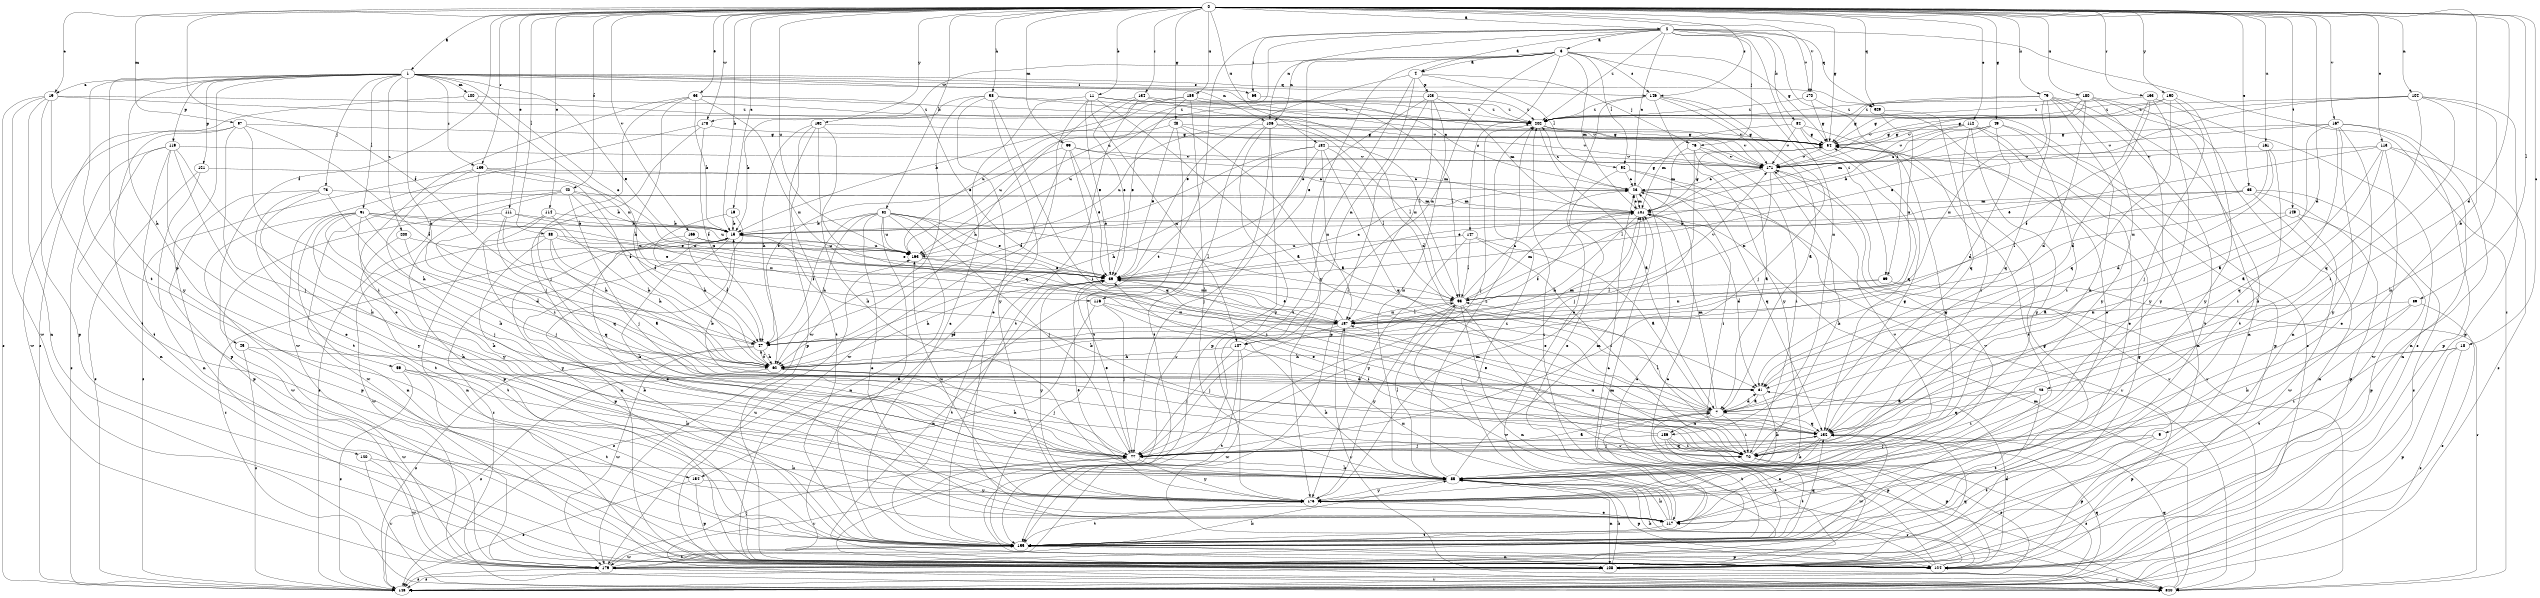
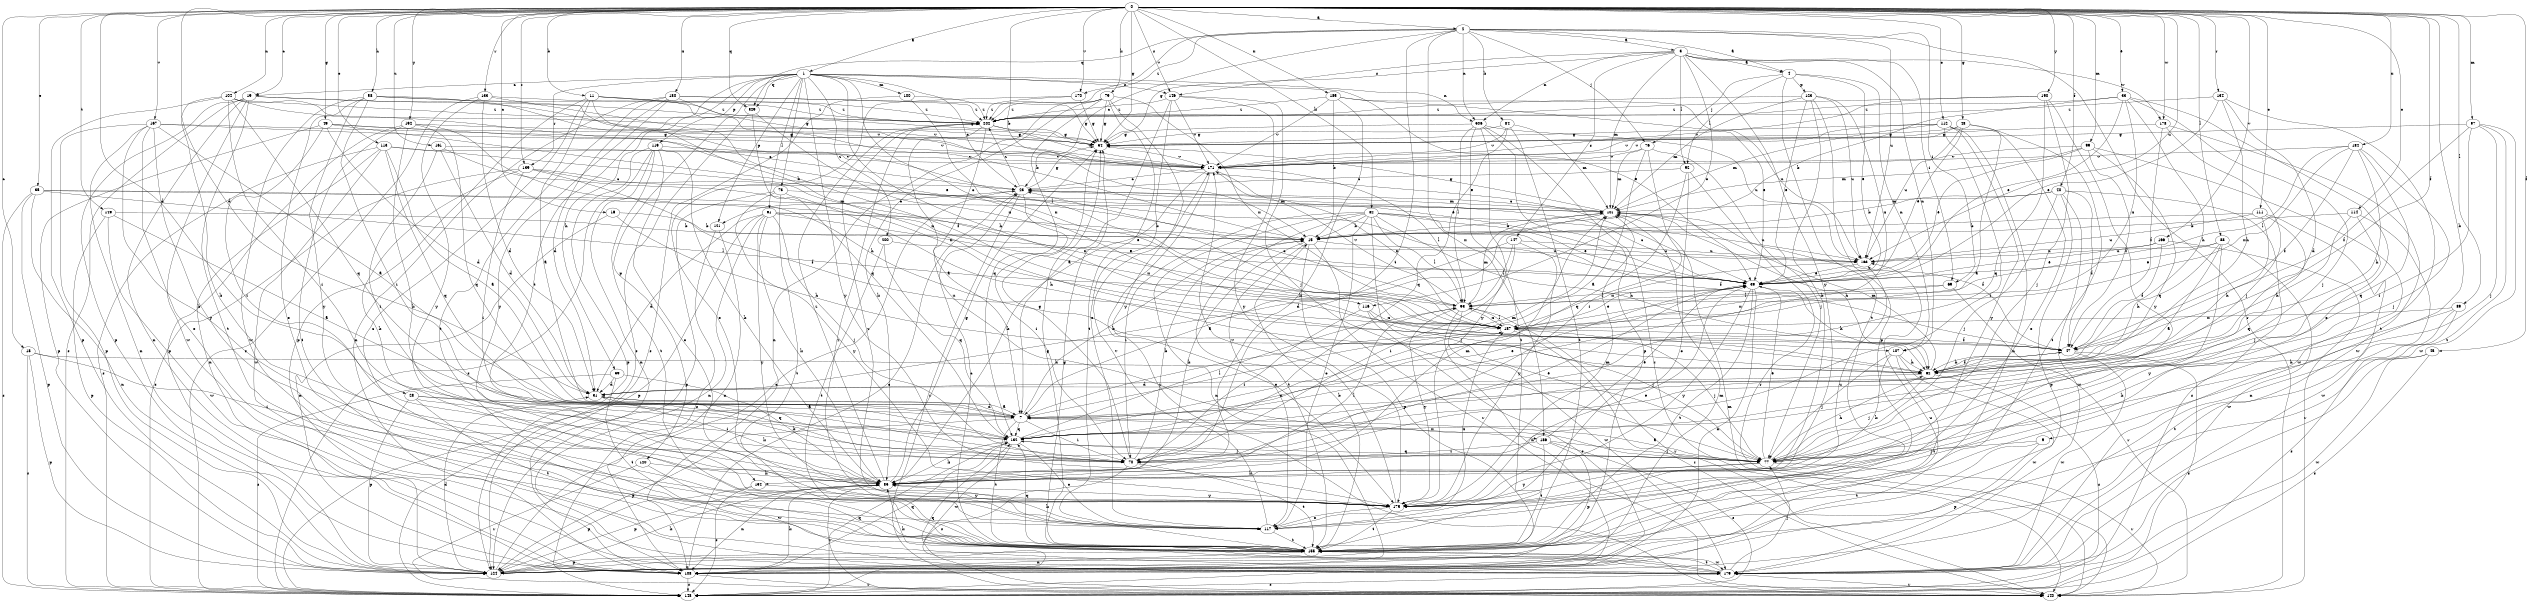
(1254, 96) -> none
(1270, 124) -> (1479, 124)
(599, 173) -> (883, 201)
(1481, 290) -> (954, 296)
(2169, 591) -> (2051, 596)
